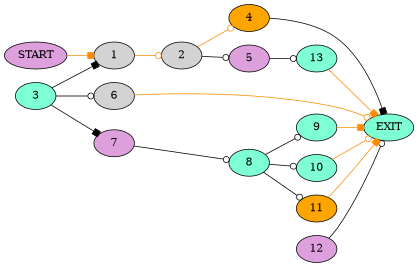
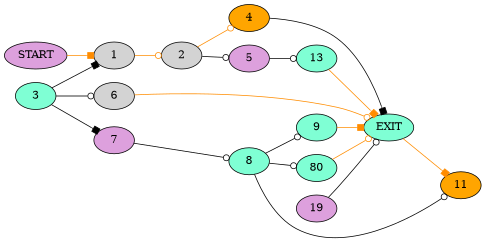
(317, 168) -> (317, 168)
(351, 172) -> (422, 154)
(317, 249) -> (317, 208)
